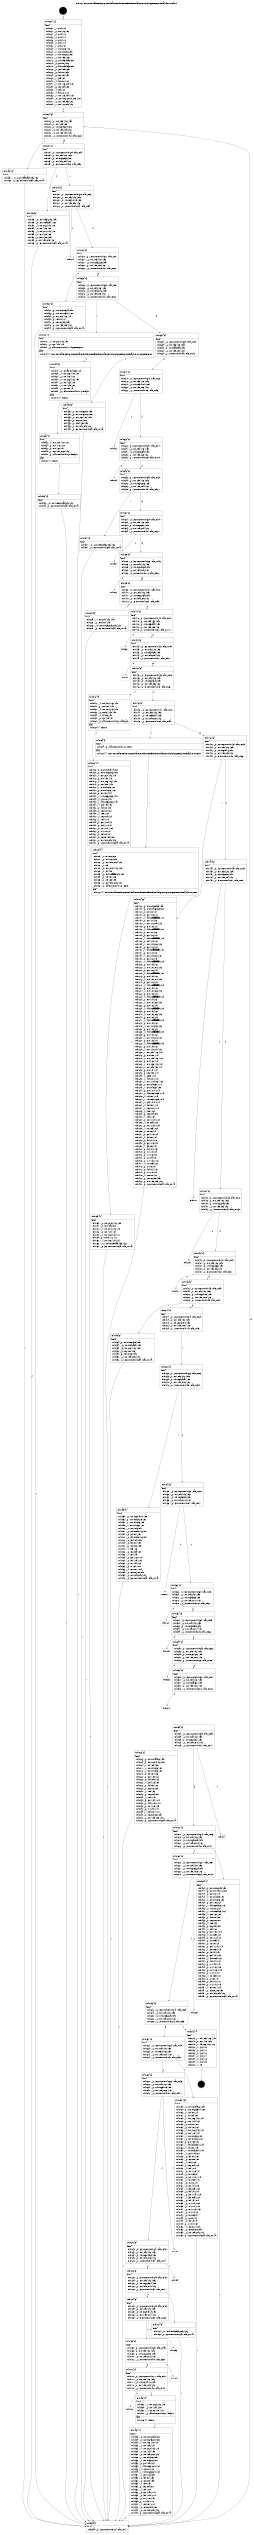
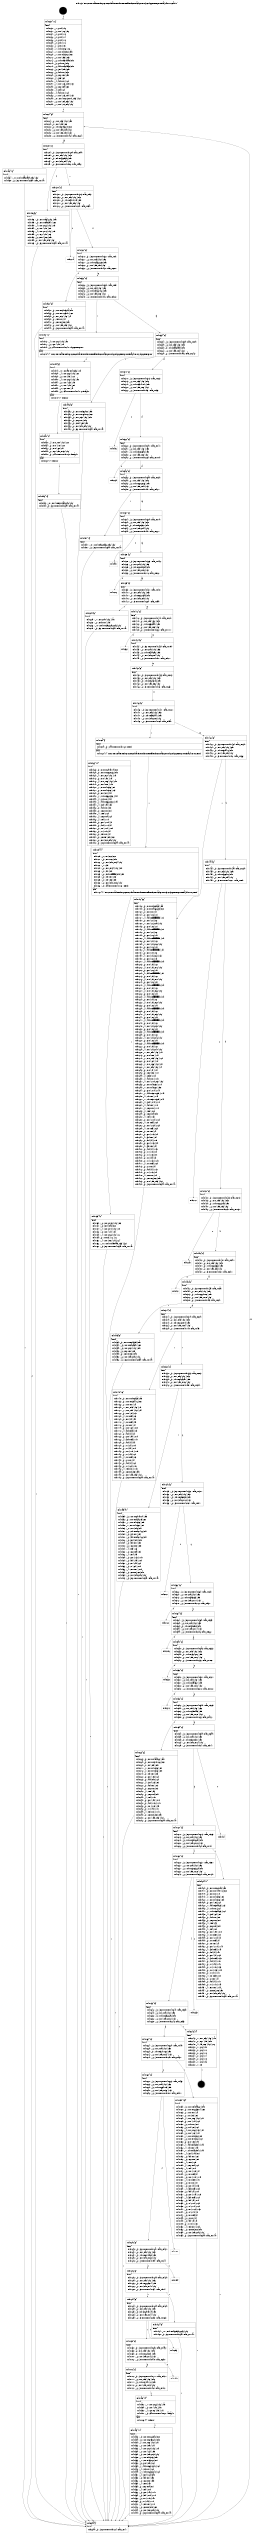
(35, 152) -> none
(125, 608) -> (123, 607)
(125, 678) -> none
(109, 713) -> none
none -> (134, 1435)
none -> (194, 1708)
(130, 2409) -> none
